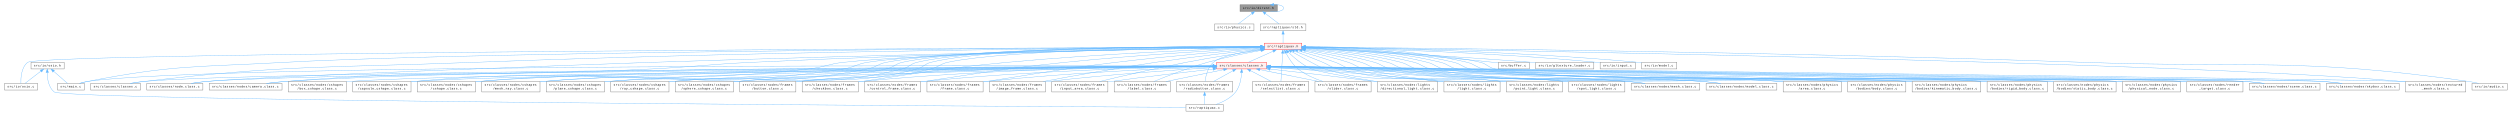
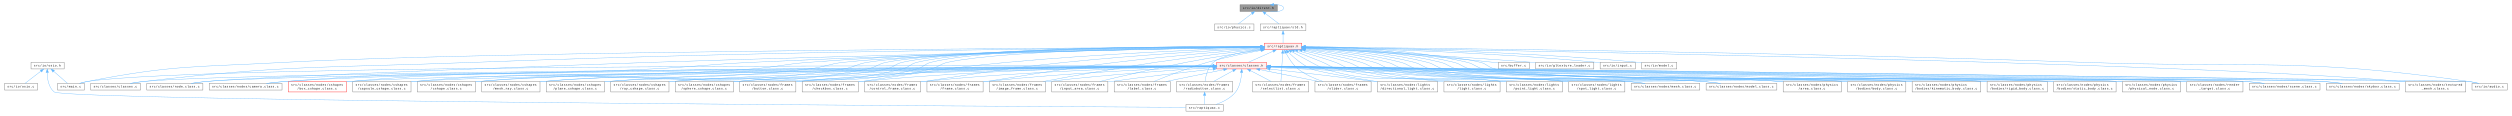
(633, 51) -> (804, 63)
(1357, 73) -> (1875, 74)
(317, 87) -> (317, 87)
